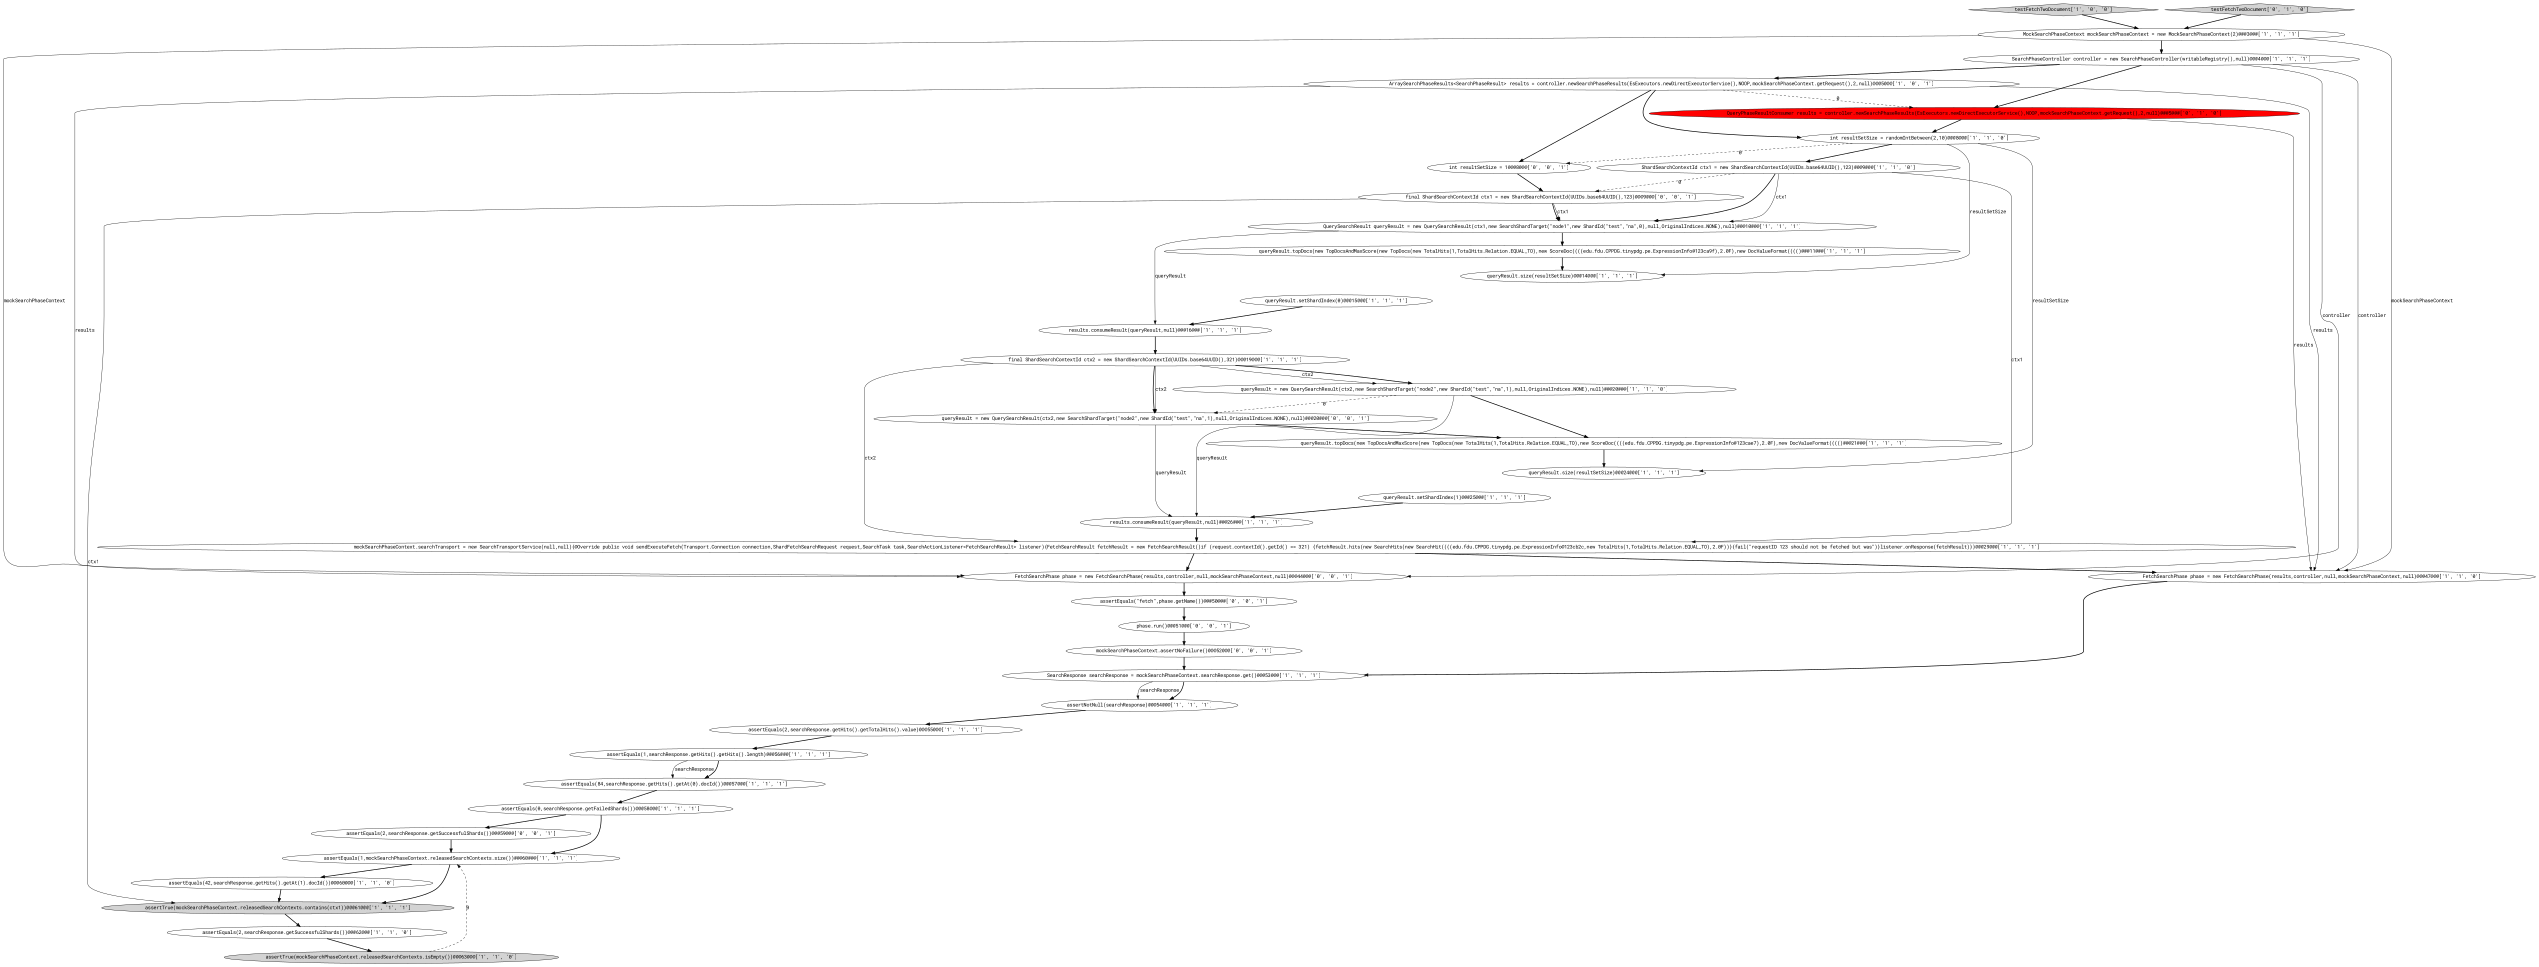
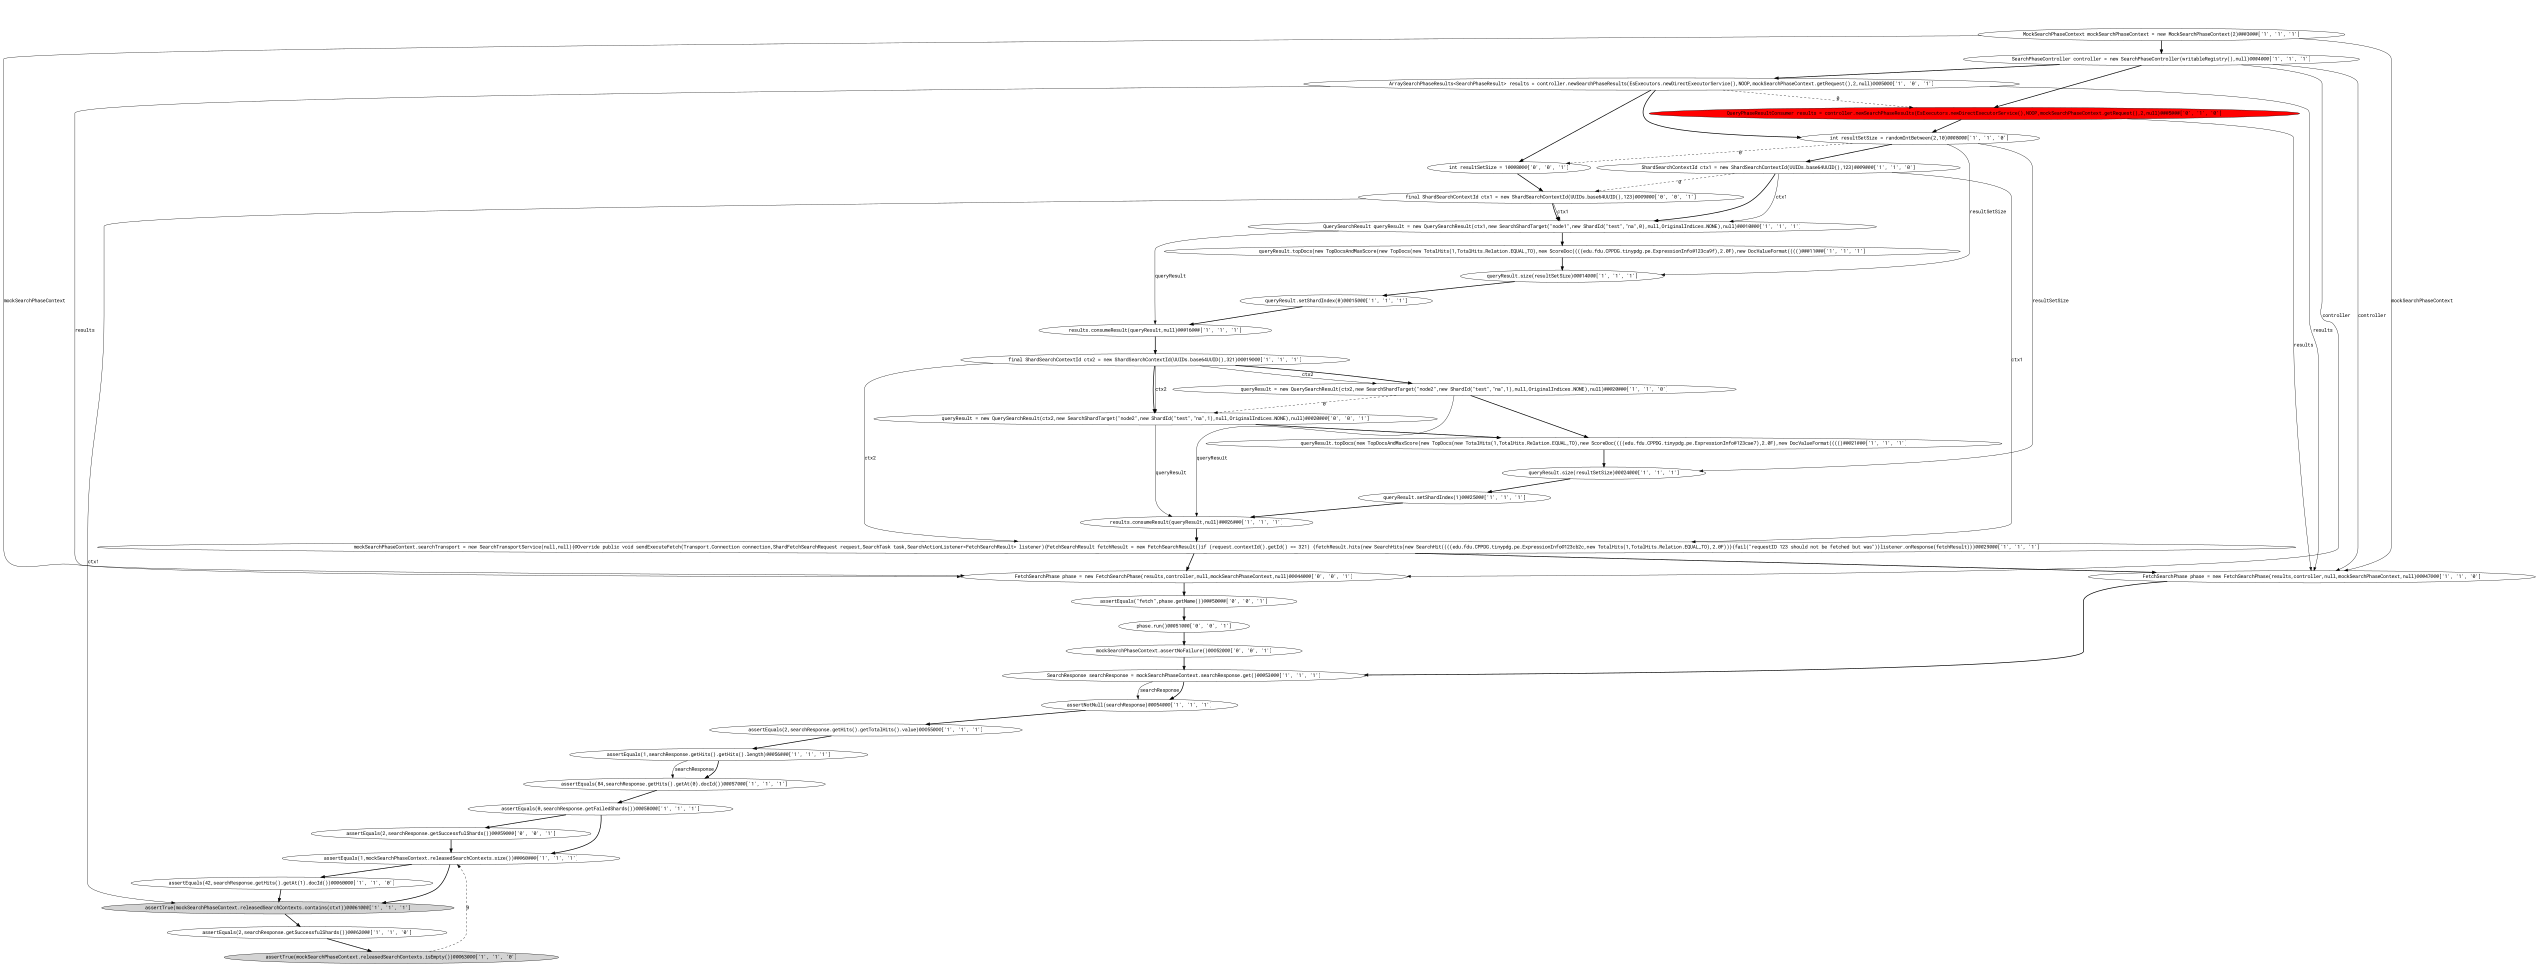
(2063, 10) -> none
(2260, 10) -> none
none -> (1451, 288)
none -> (1531, 485)
